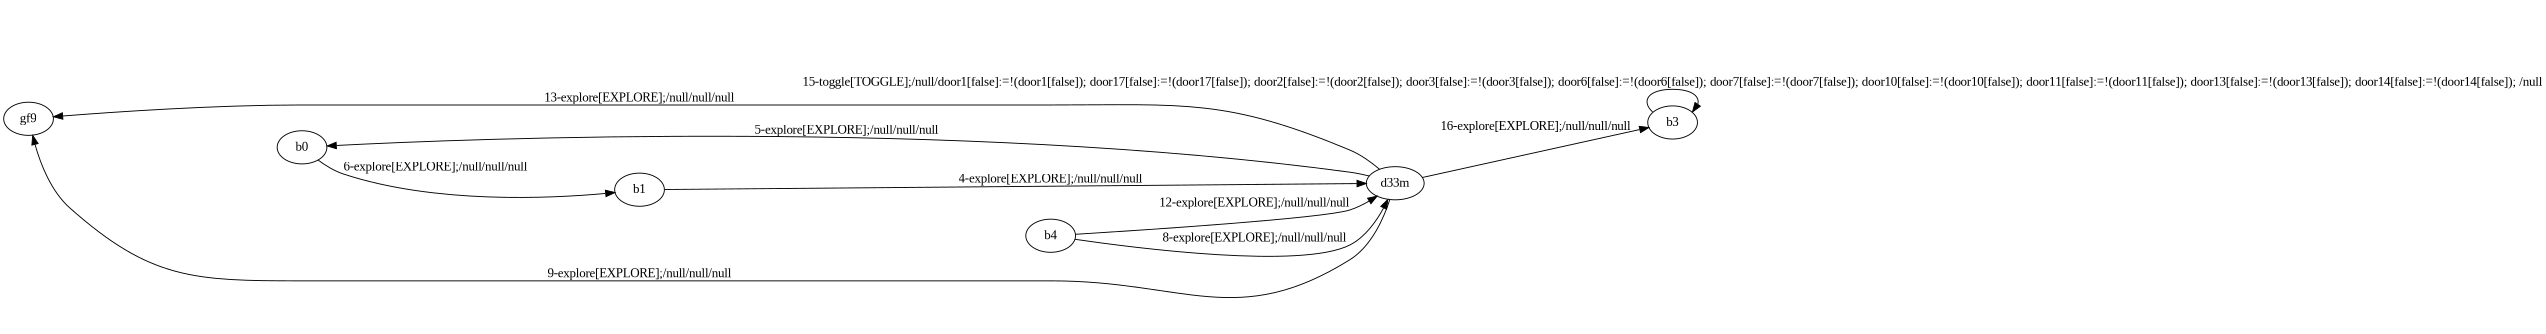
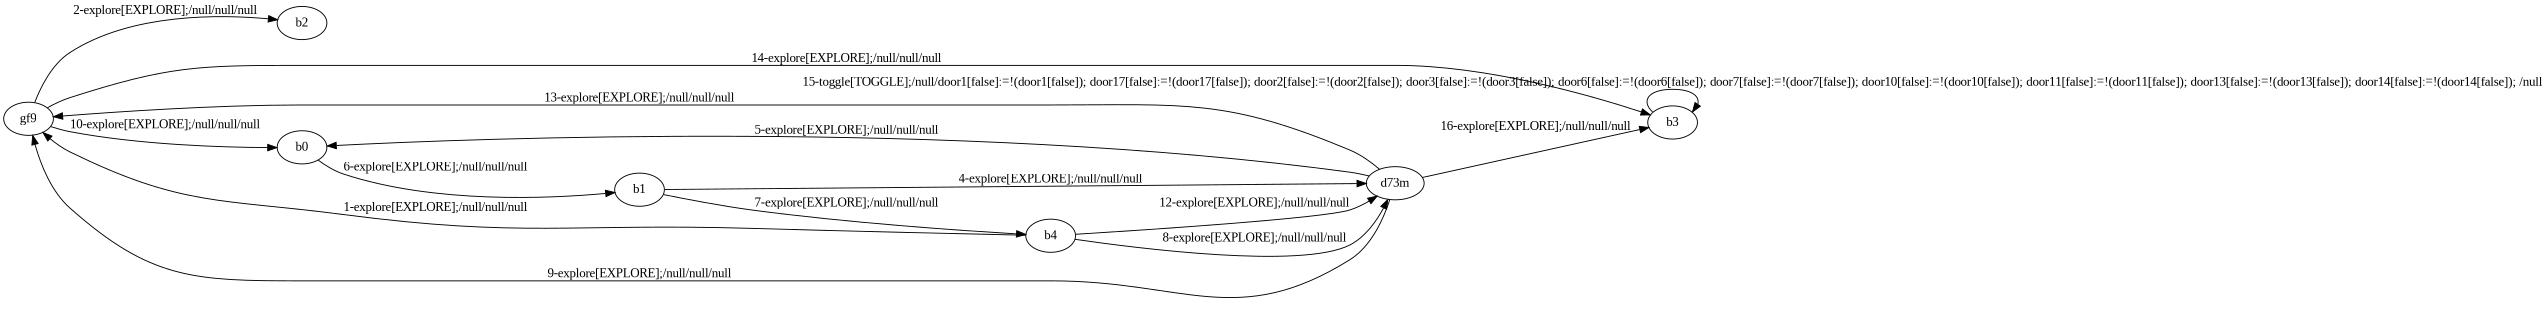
none -> (302, 23)
none -> (844, 65)
none -> (158, 143)
(1395, 183) -> (1395, 183)
none -> (839, 220)
none -> (531, 228)
